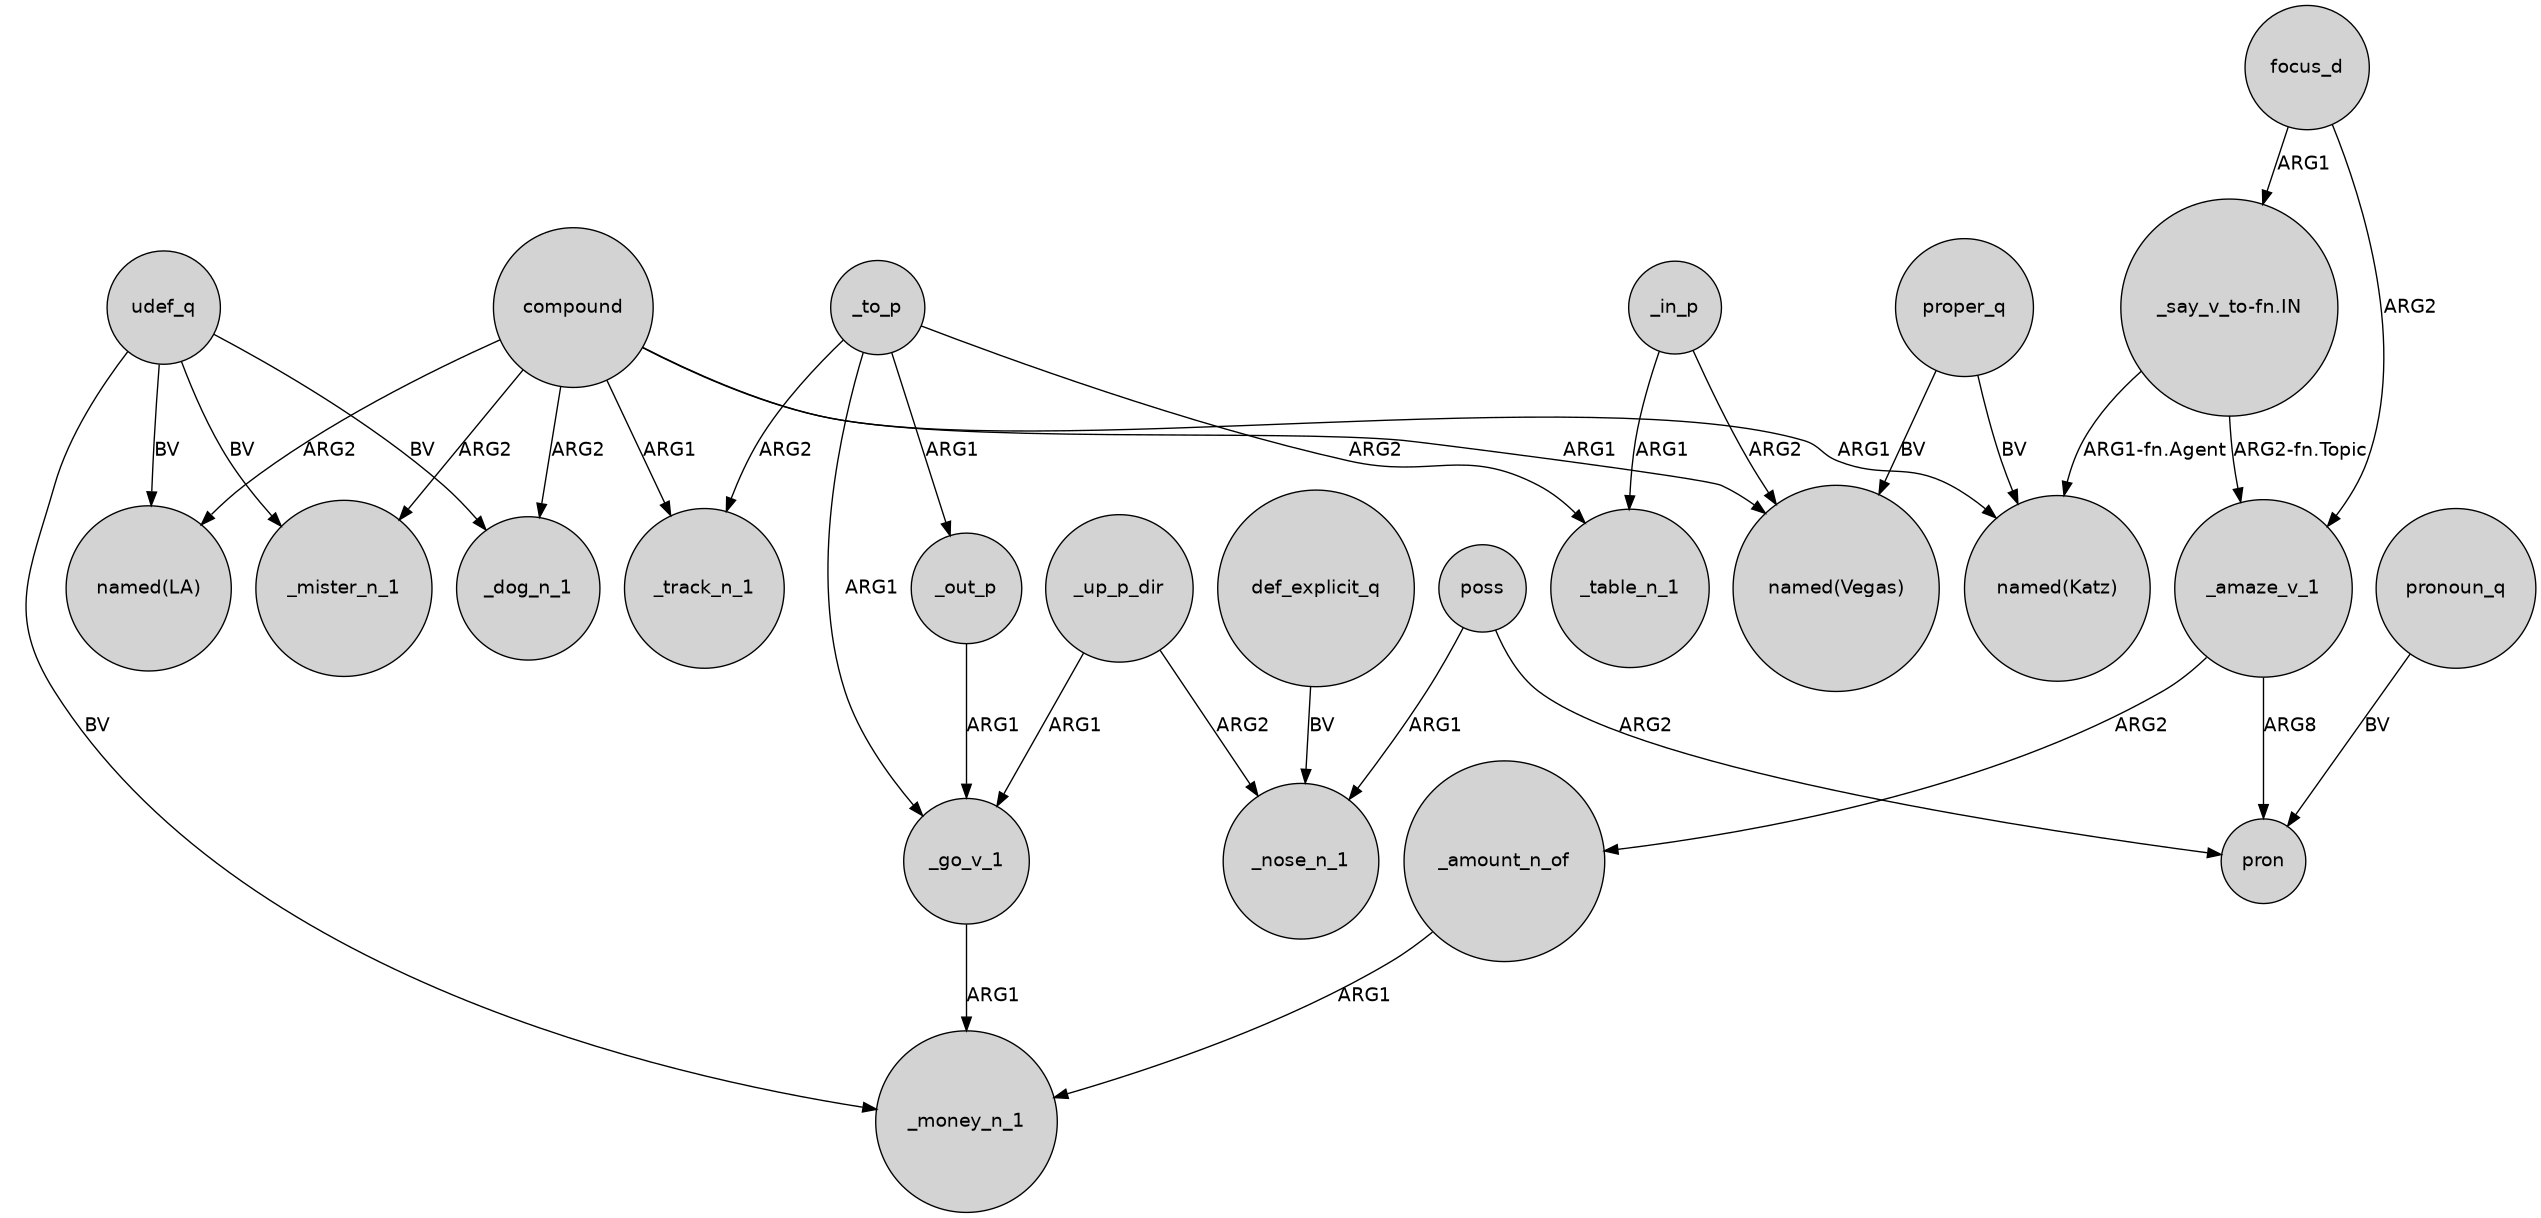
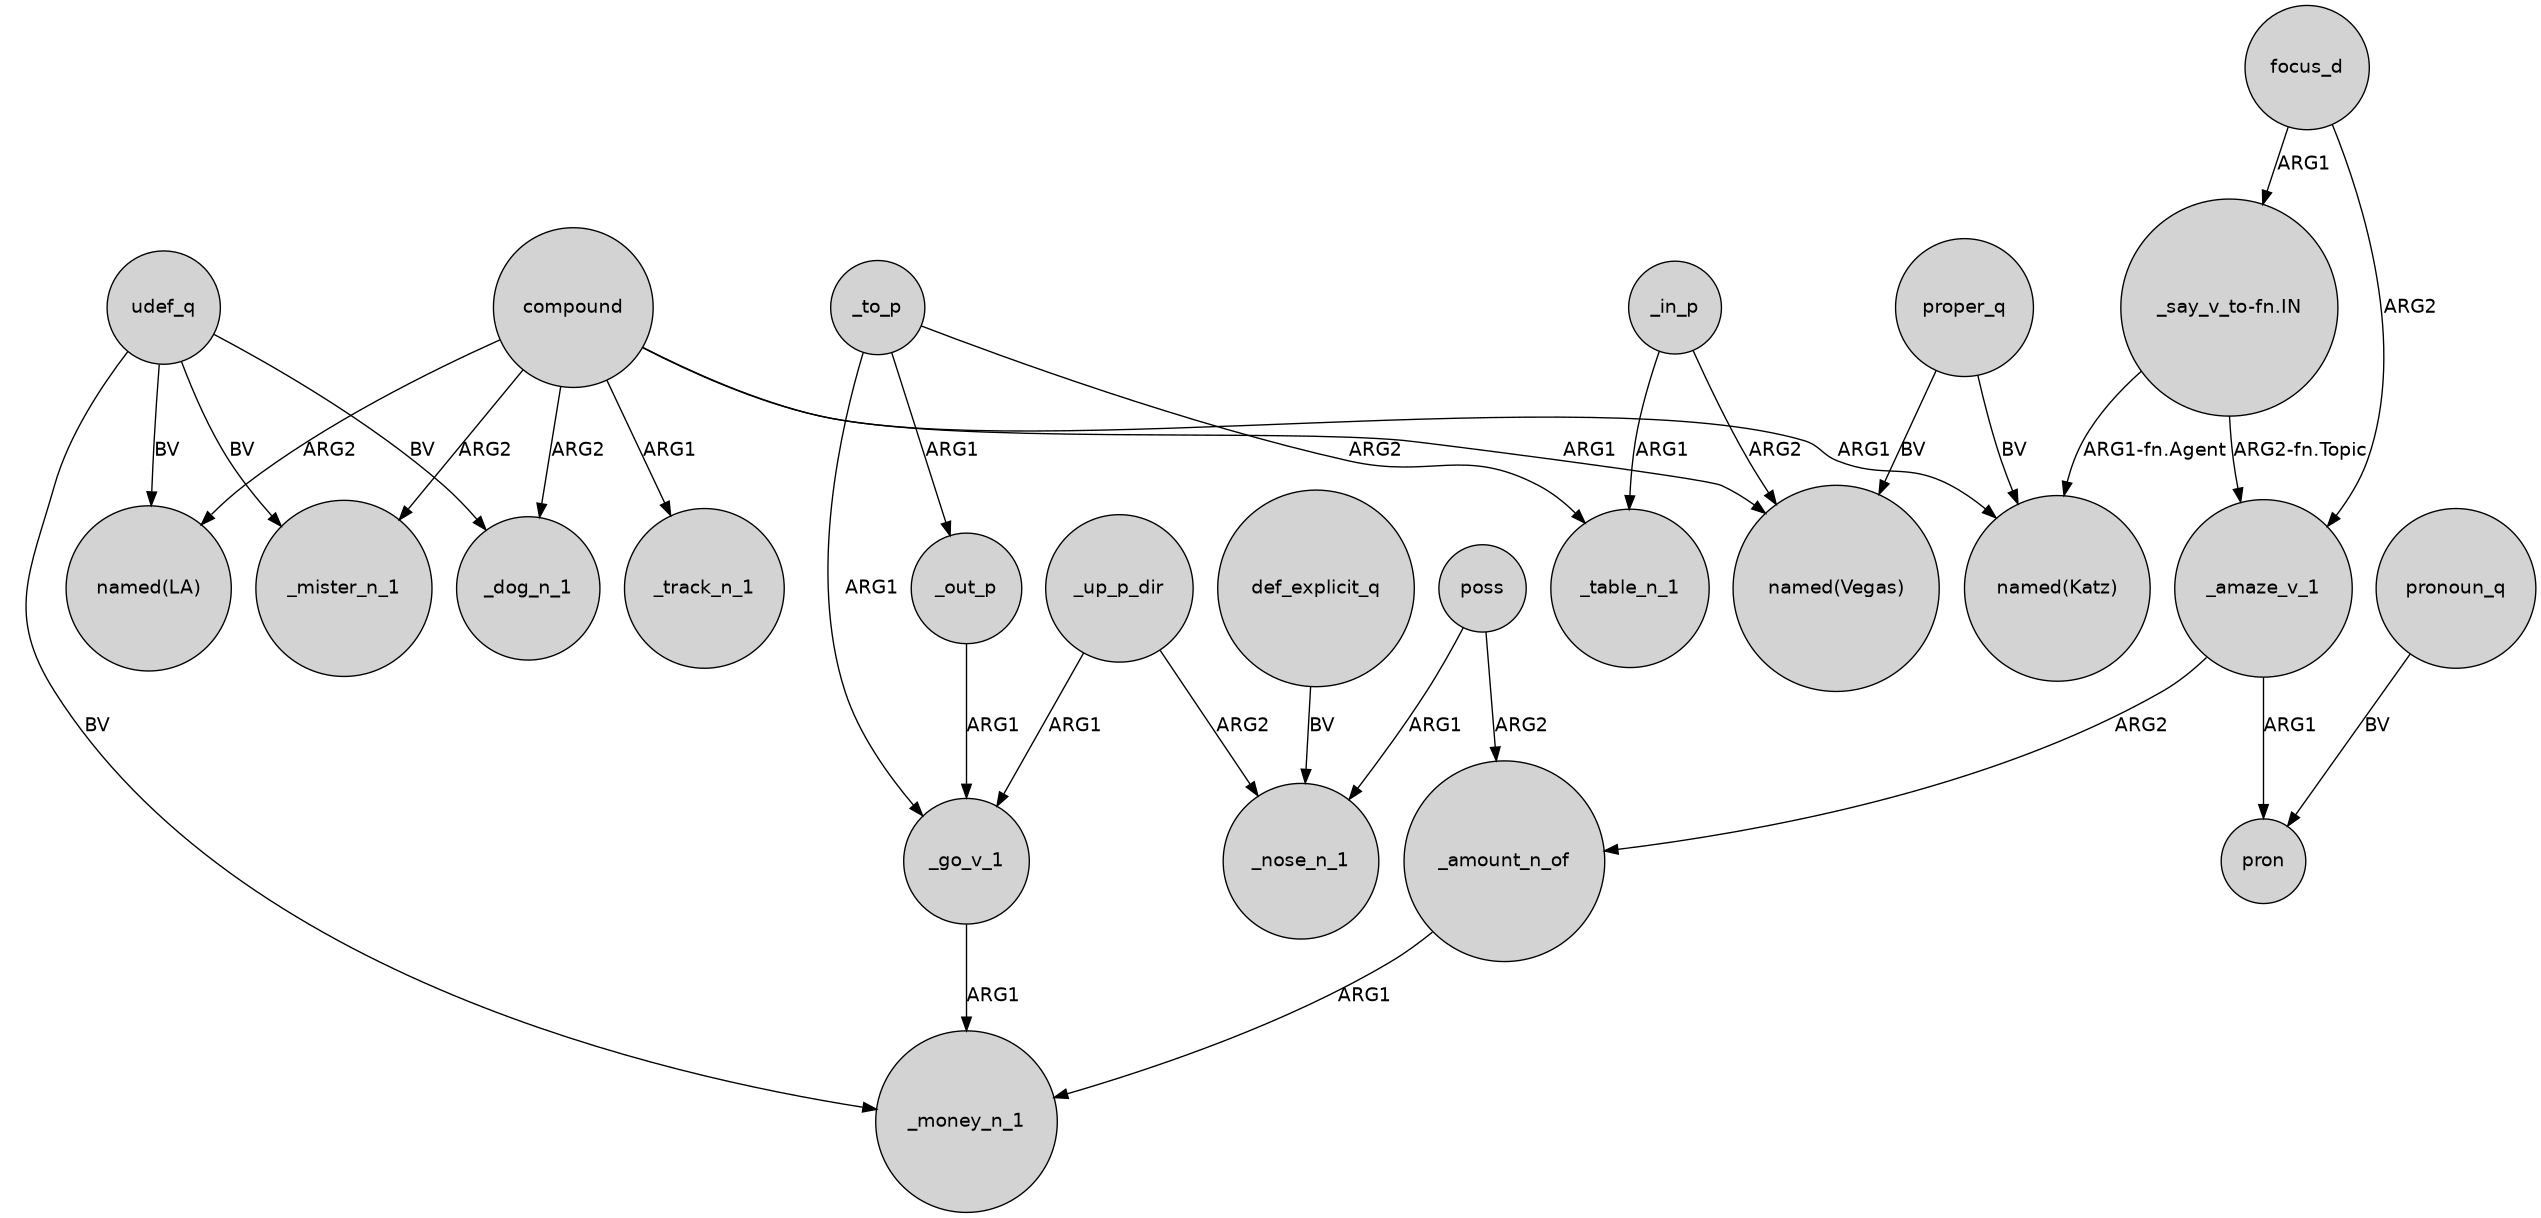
(775, 417) -> none
(2291, 726) -> (2291, 726)
(1829, 789) -> (1491, 690)
